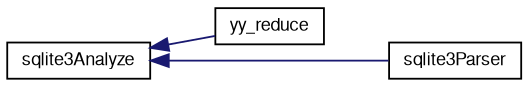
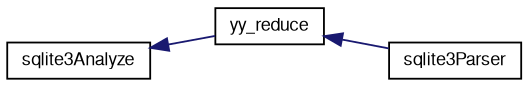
(279, 61) -> (365, 44)
